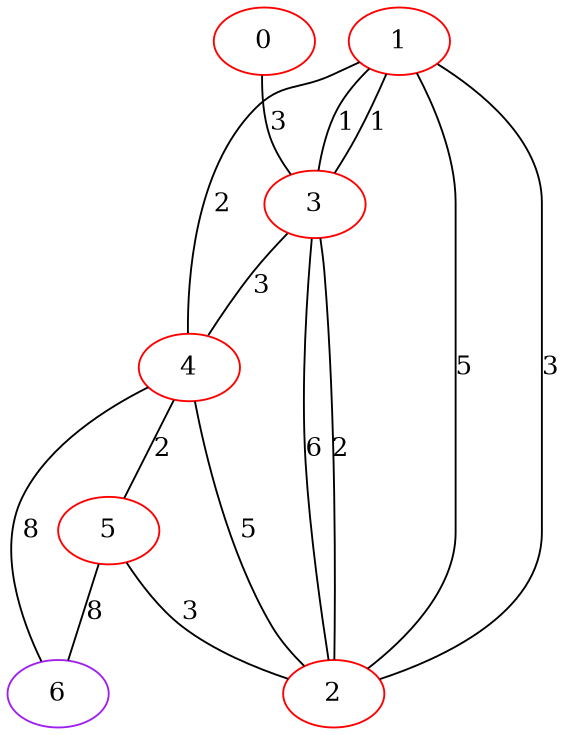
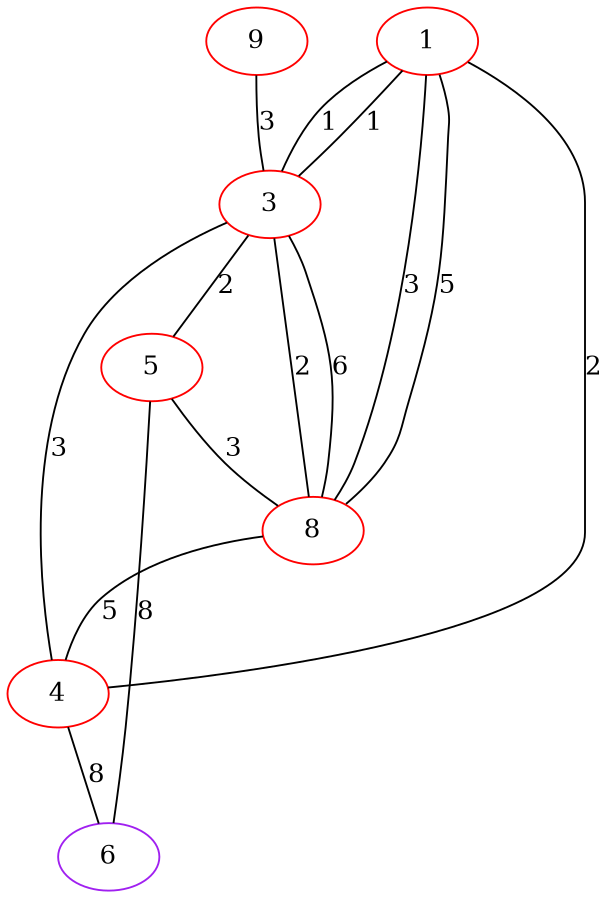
(264, 41) -> (257, 41)
(149, 449) -> (211, 286)
(334, 694) -> (313, 531)
